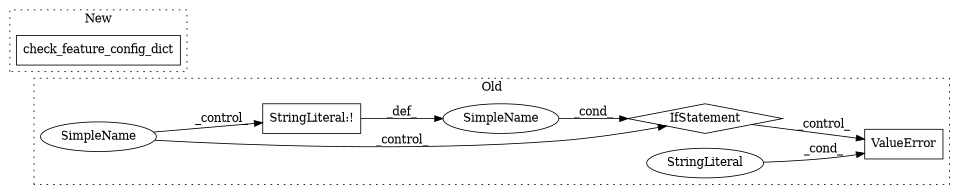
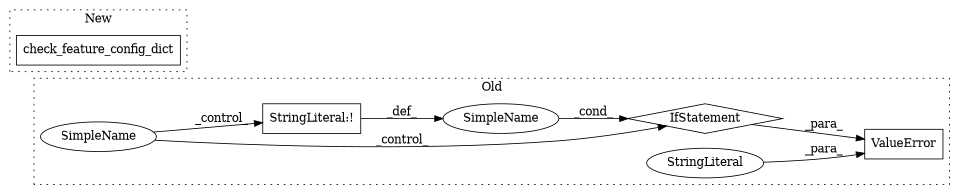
(824, 125) -> (824, 125)
(824, 149) -> (824, 149)
